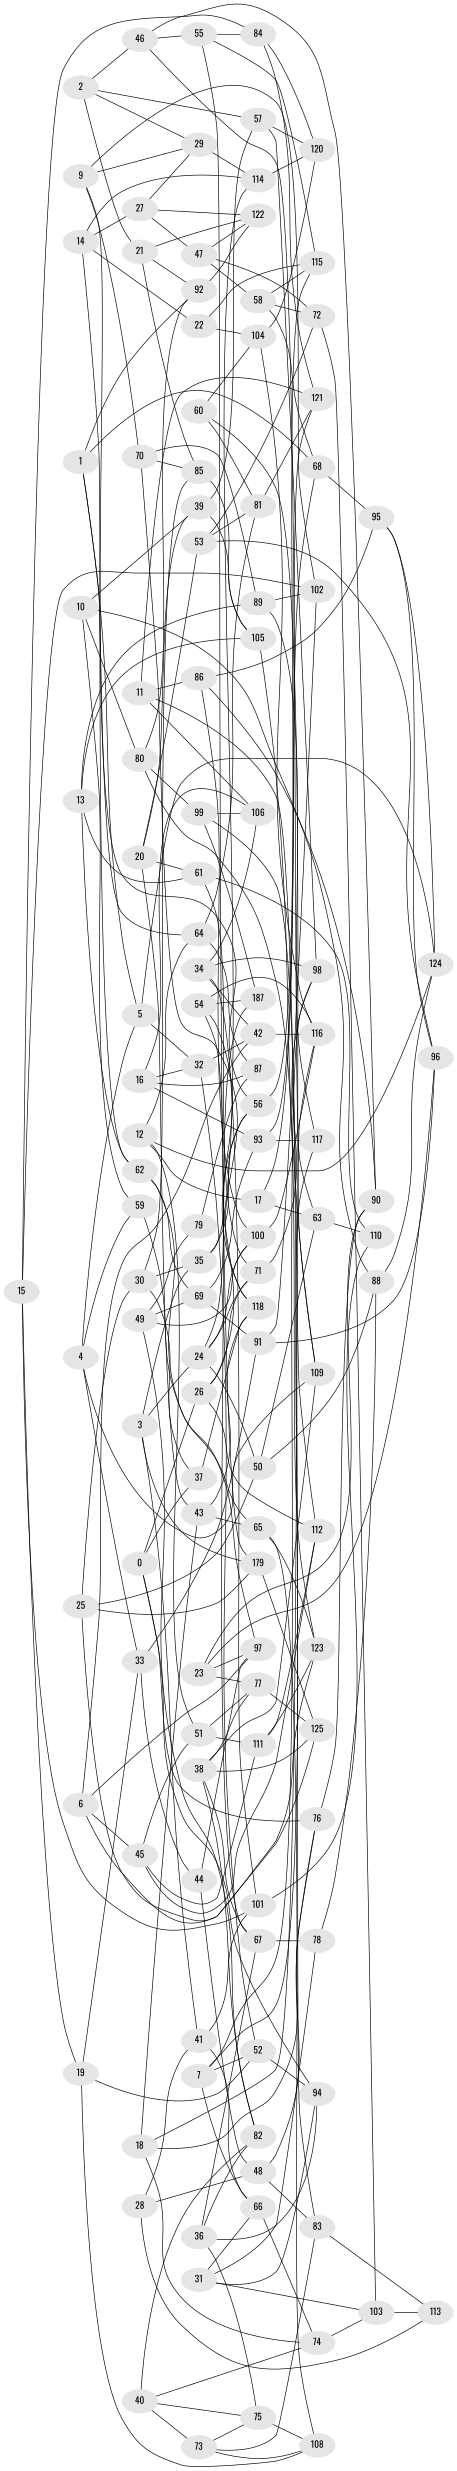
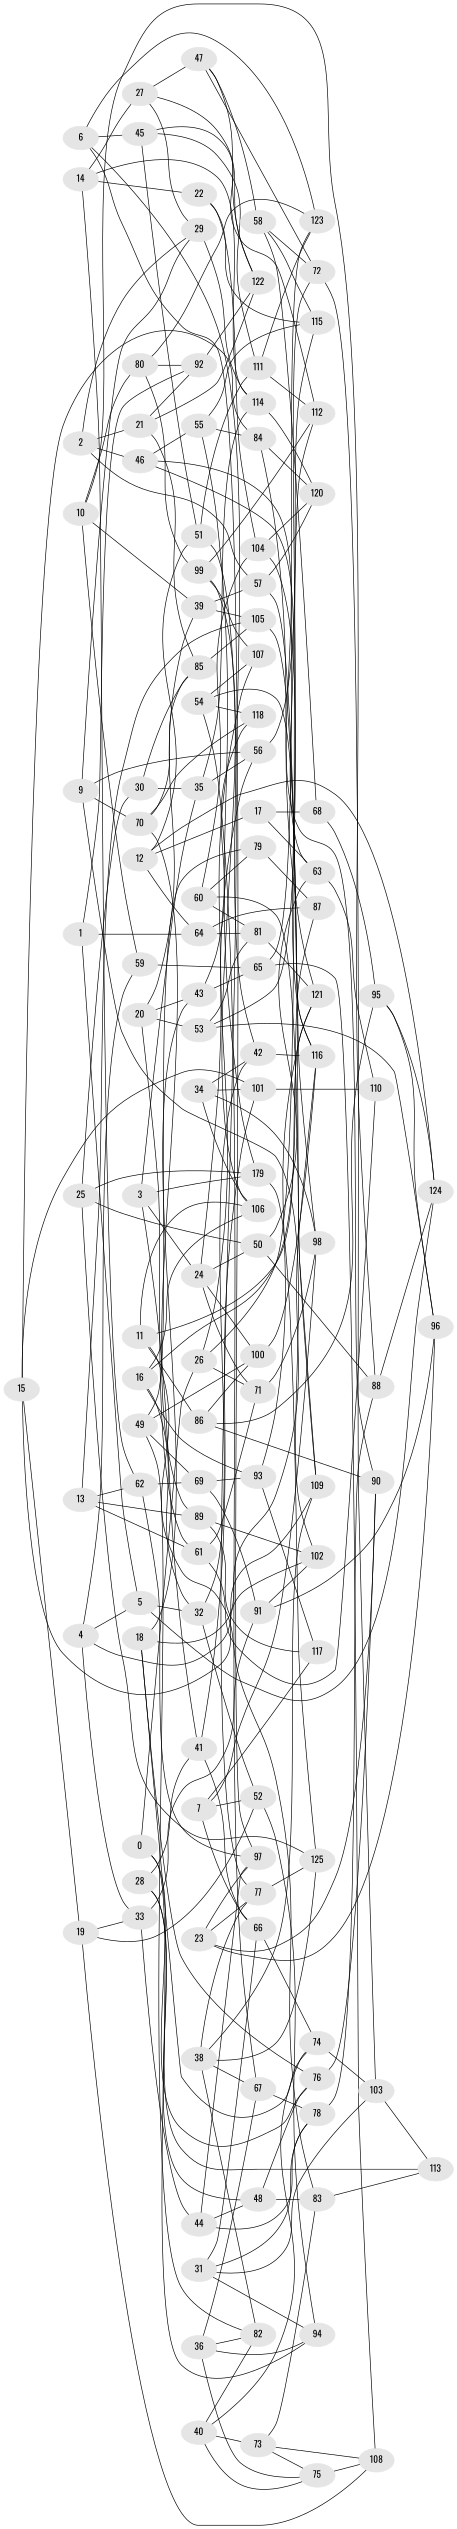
(200, 391) -> none
none -> (229, 873)
(258, 999) -> (258, 656)
(199, 1478) -> none
none -> (281, 2212)
